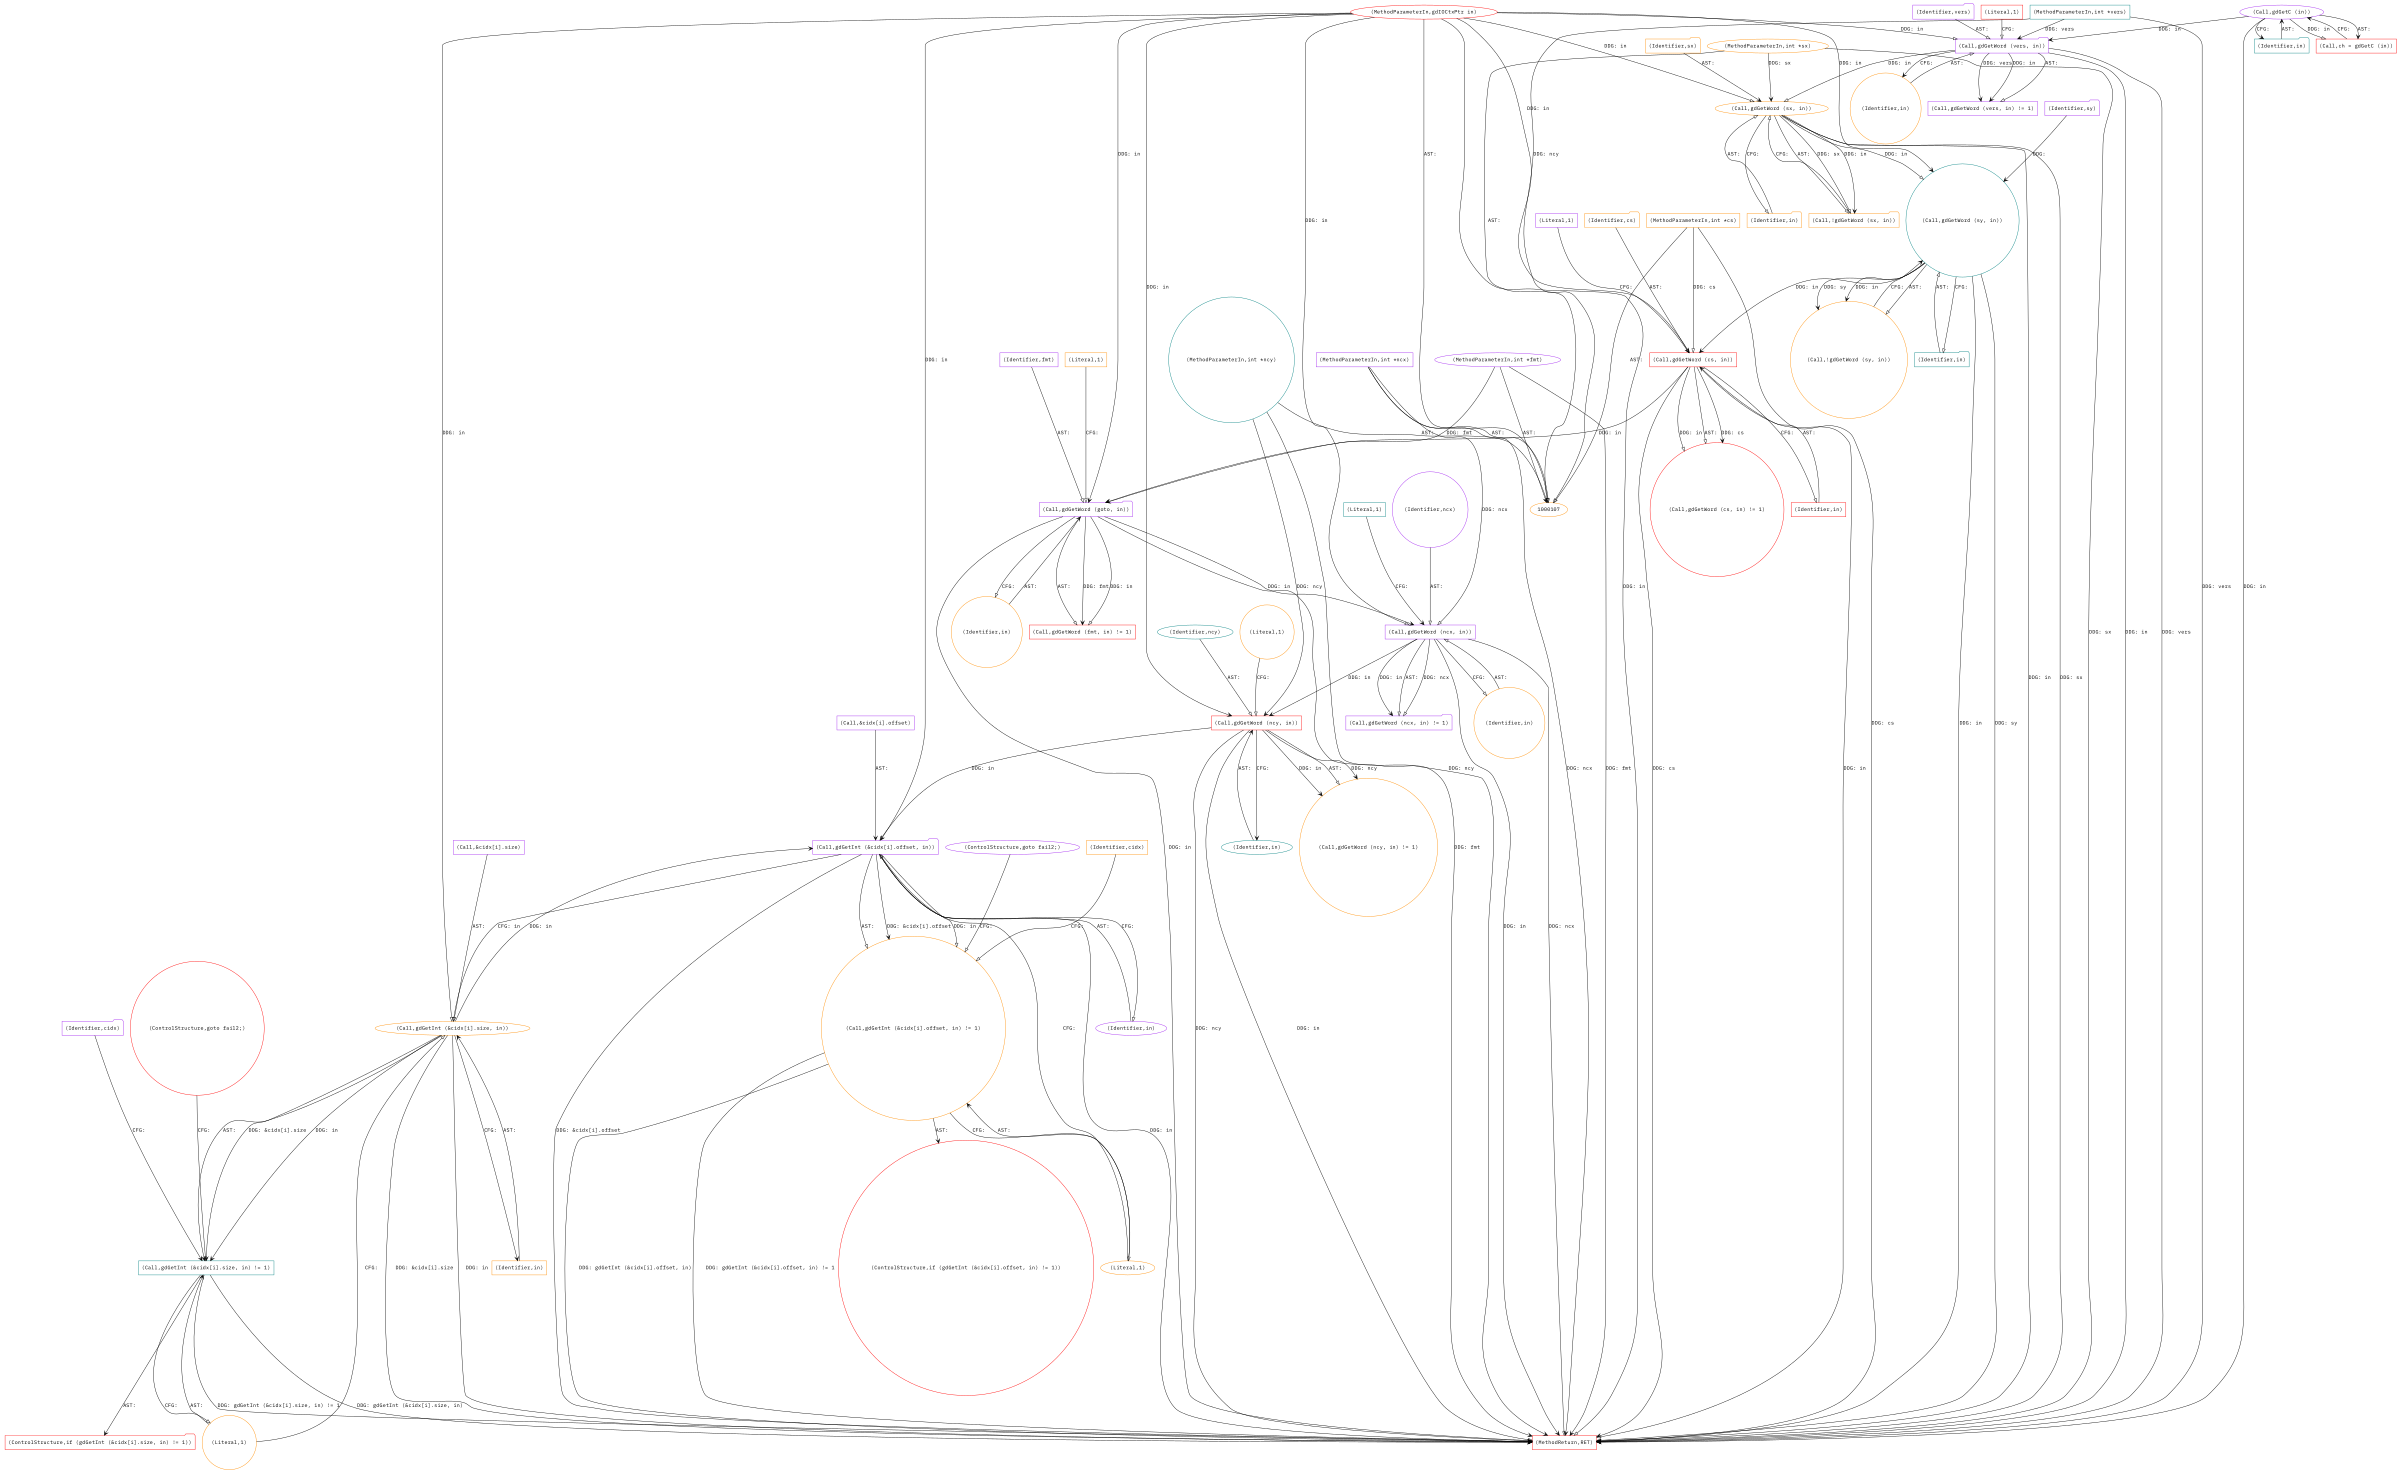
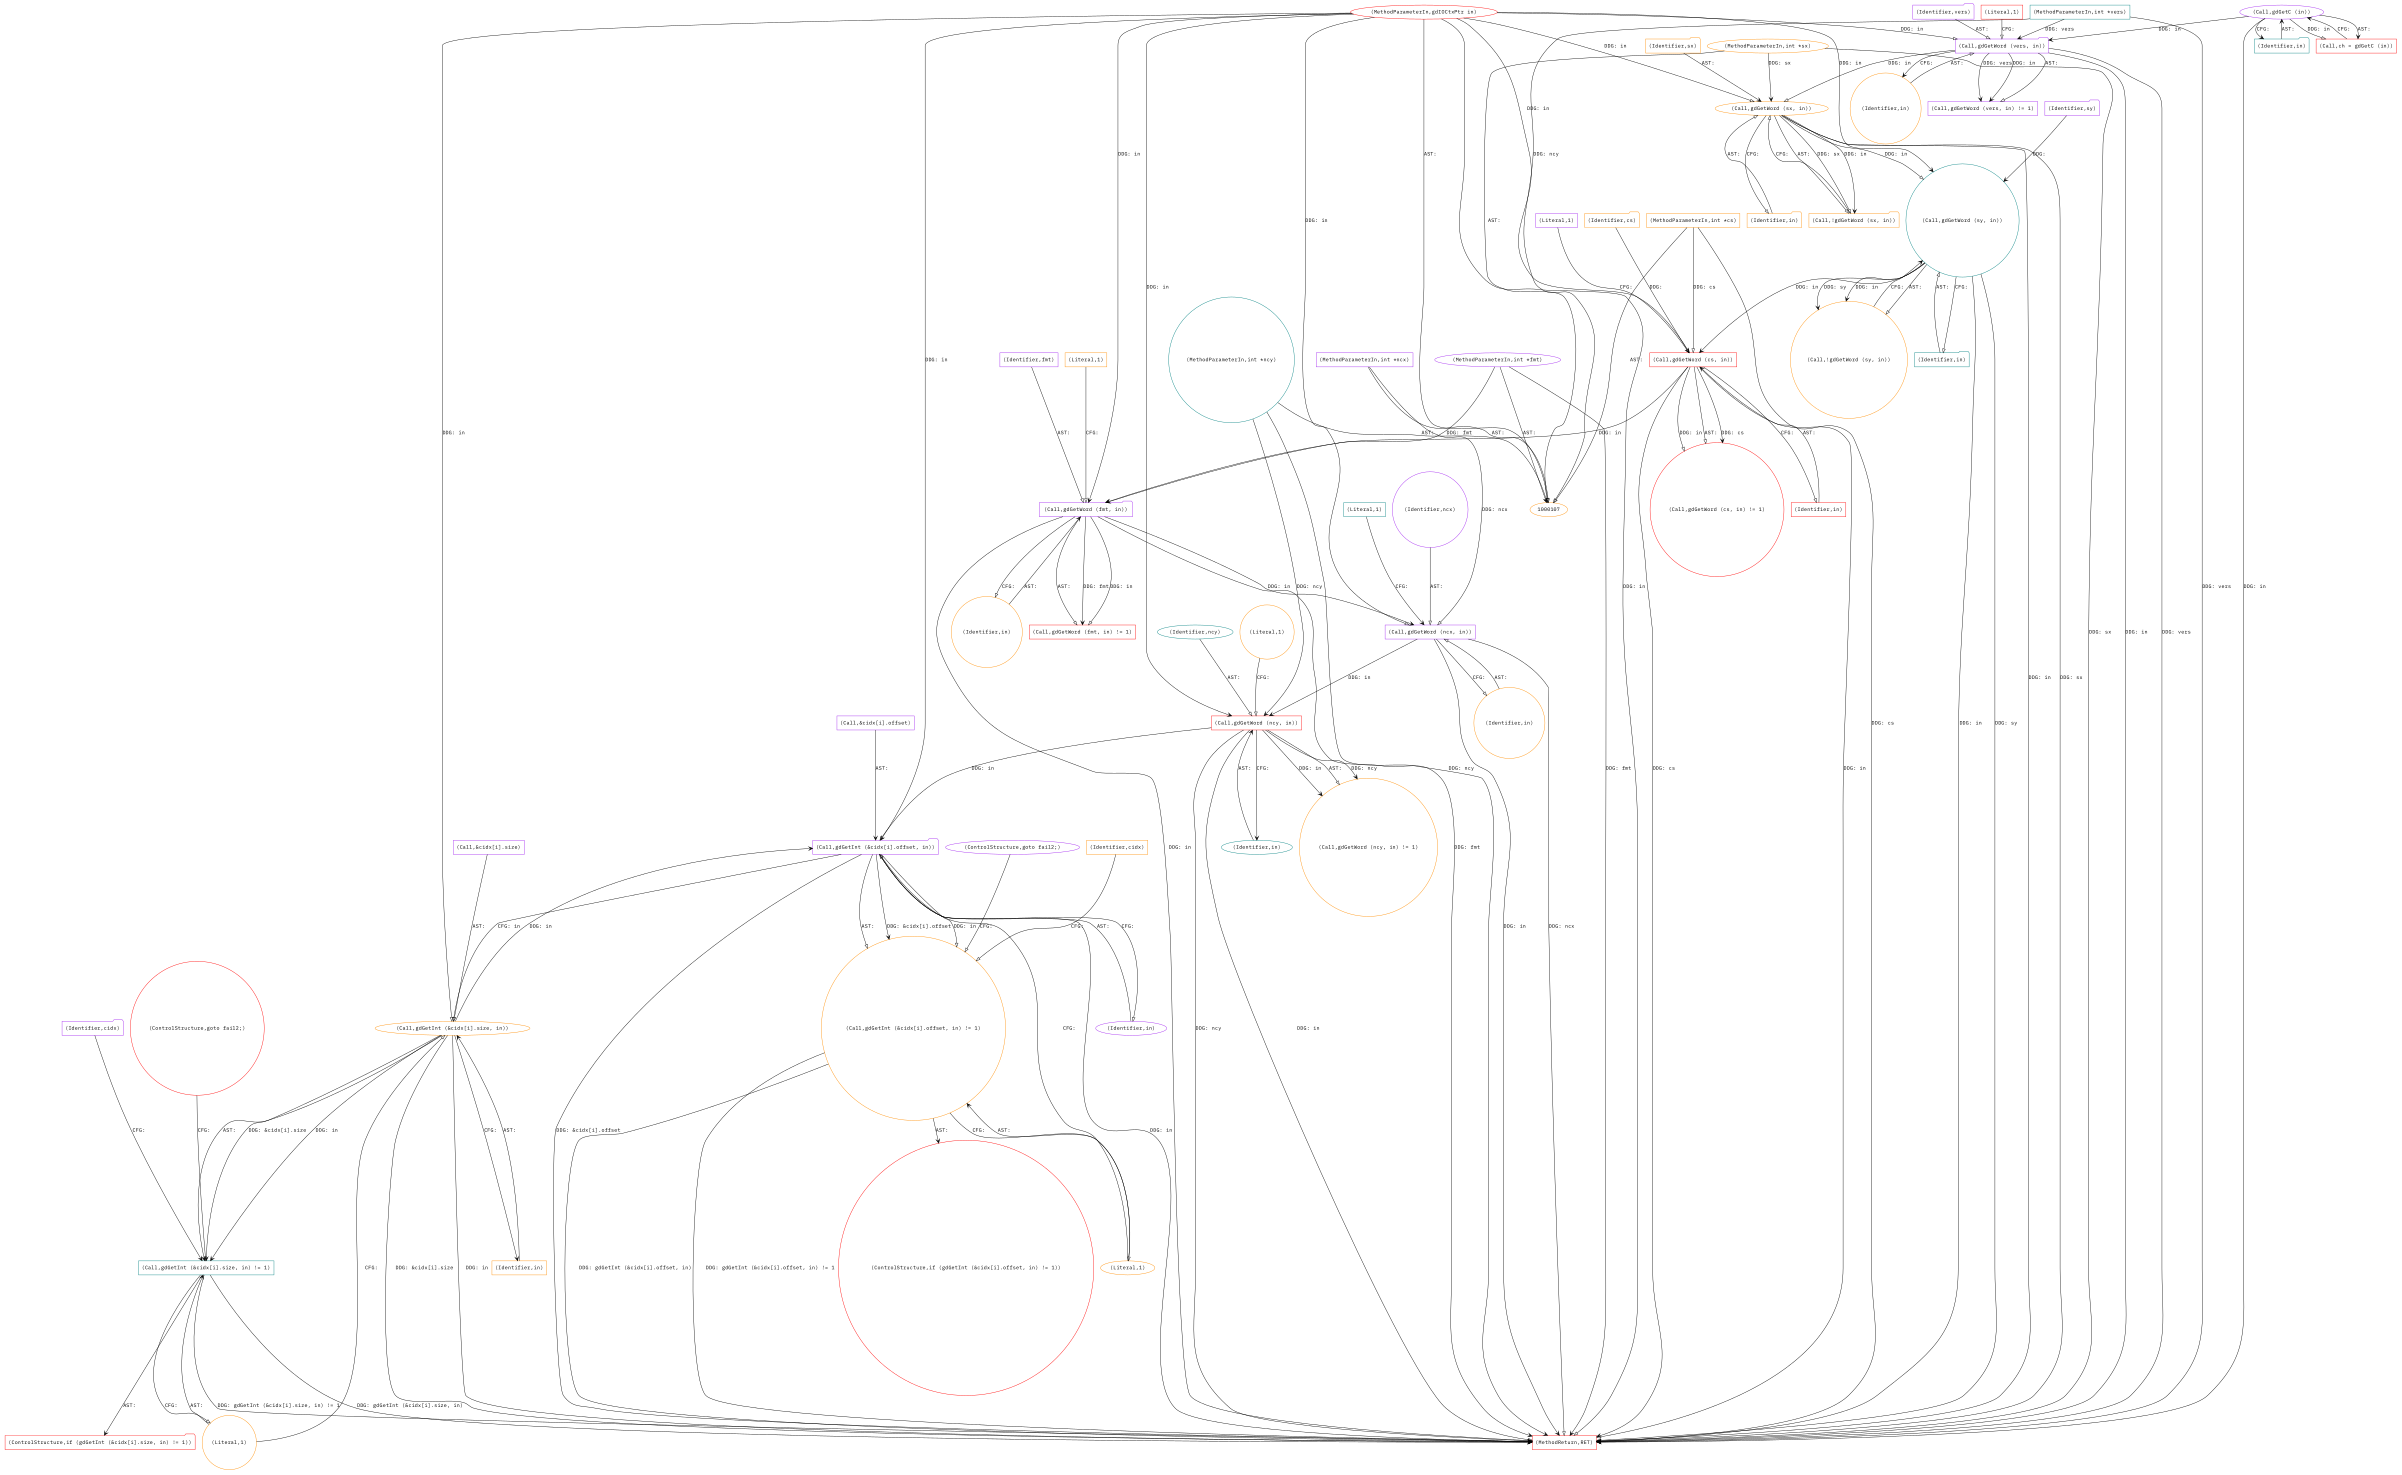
(1658, 287) -> (1658, 287)
(1086, 510) -> (1086, 510)
(1399, 723) -> none
(1577, 848) -> none
